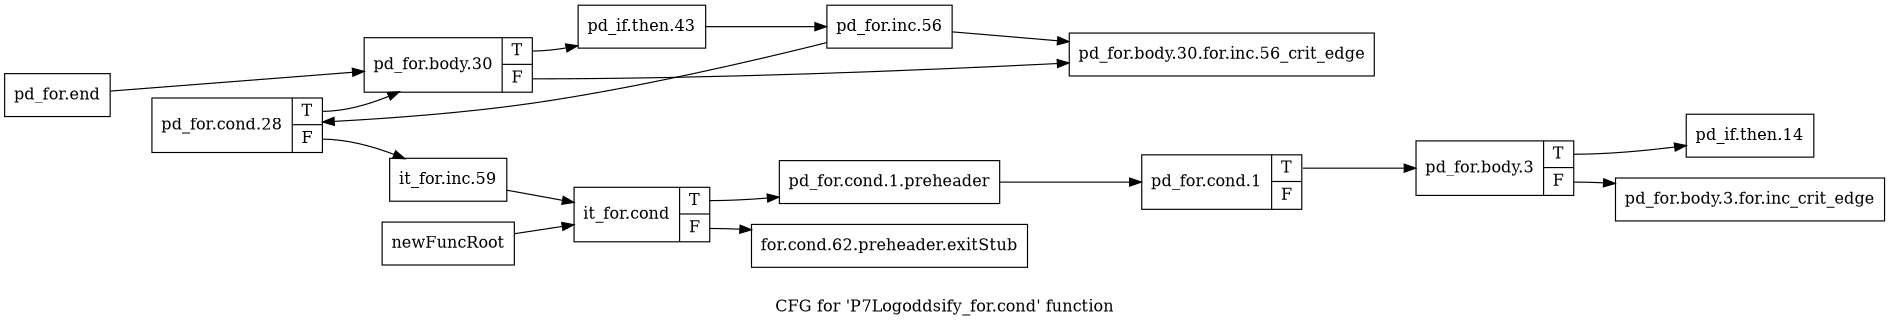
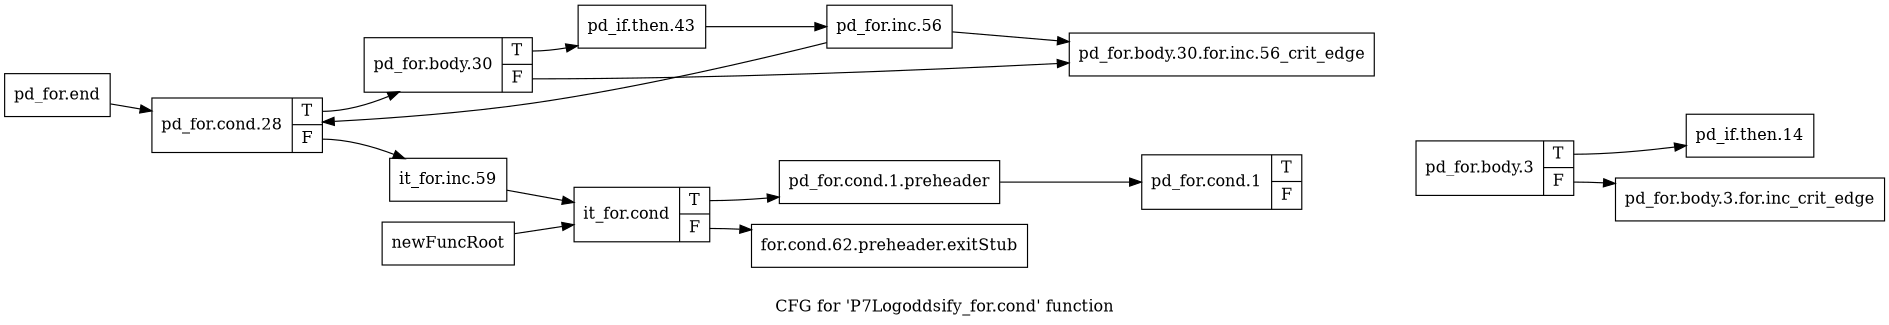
(231, 82) -> (125, 106)
(1353, 168) -> none
